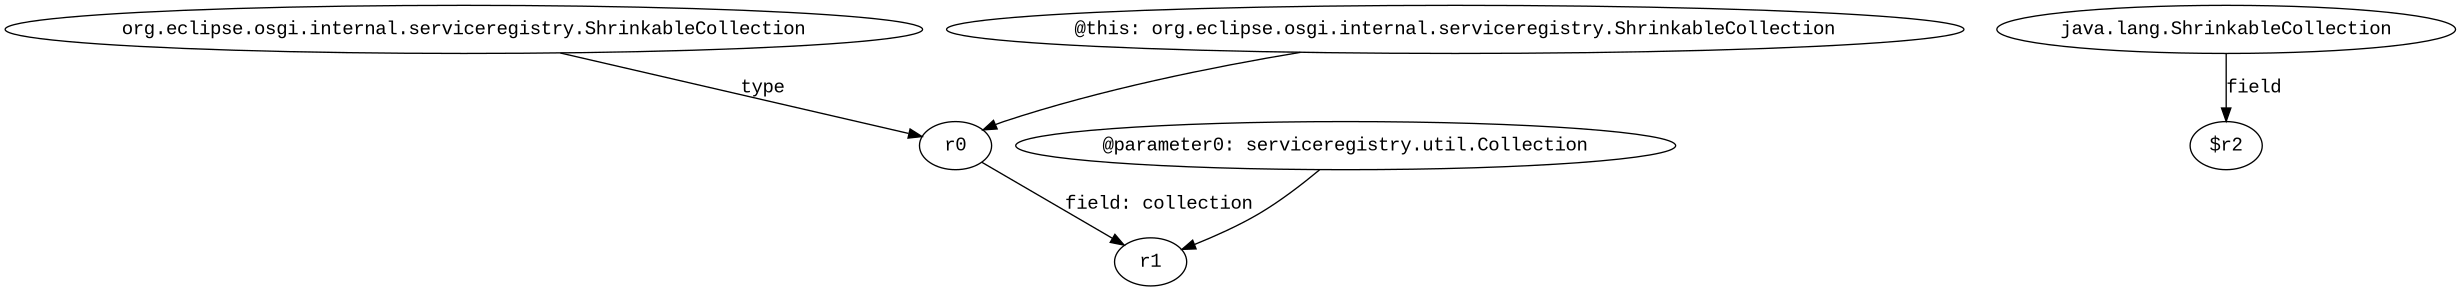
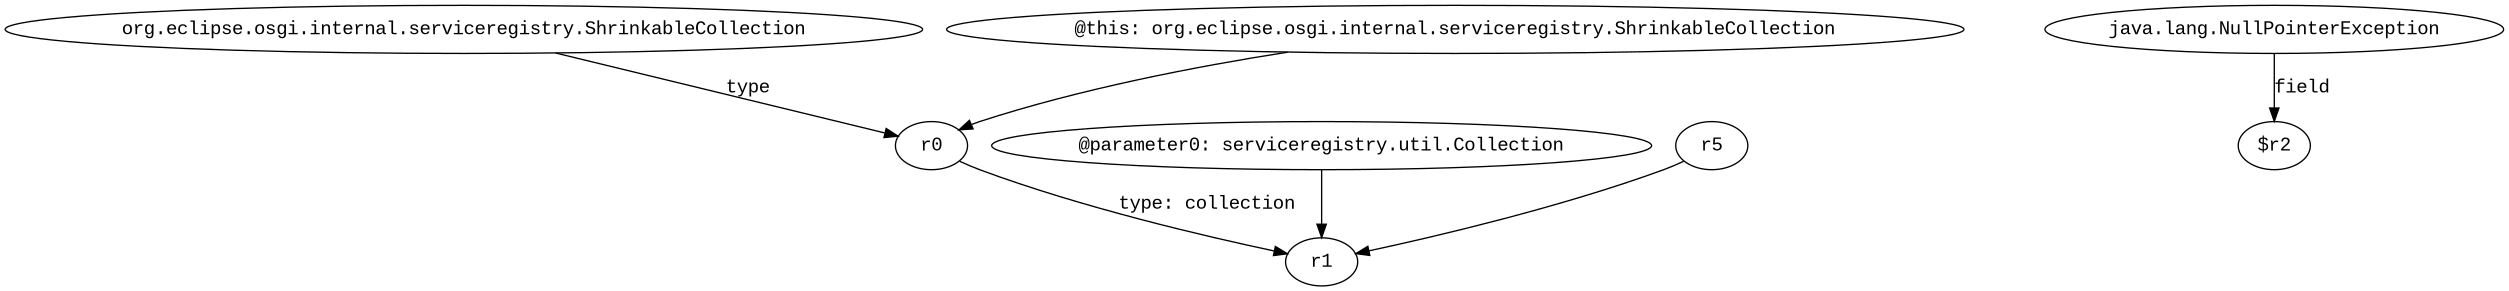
(2226, 29) -> (2274, 29)
none -> (1712, 146)
(1159, 204) -> (1207, 204)
